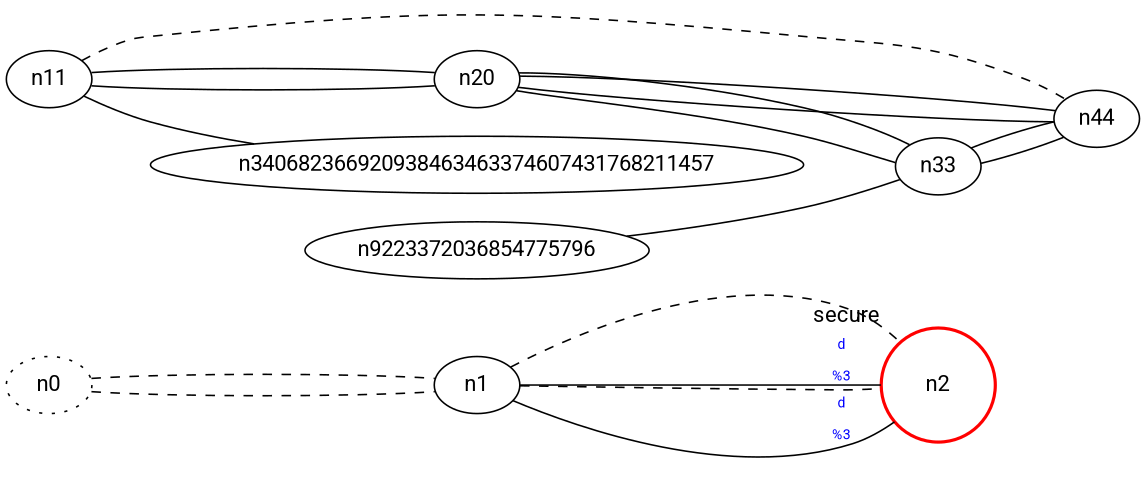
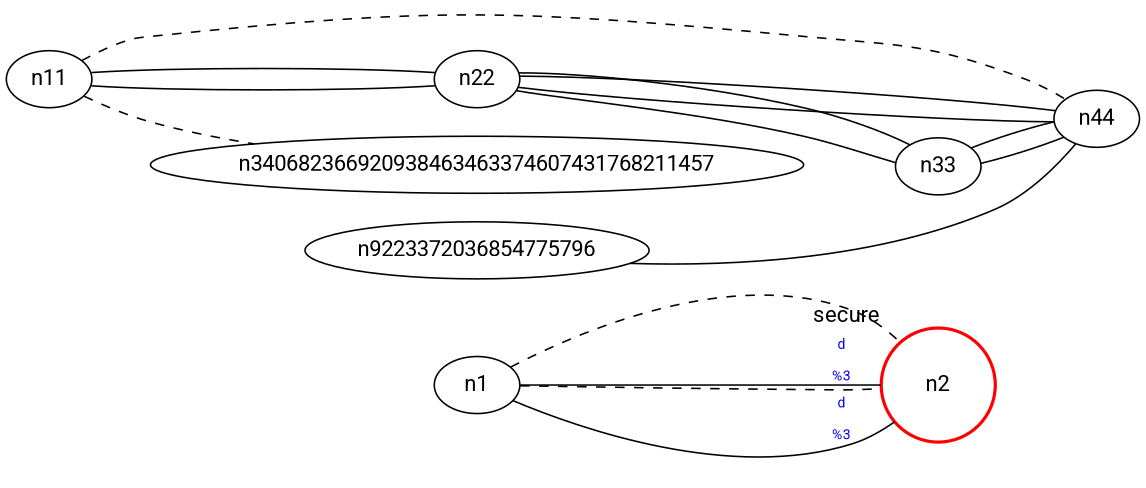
(477, 79) -> (477, 79)
(167, 126) -> (167, 126)
(765, 215) -> (867, 247)
(49, 385) -> none
